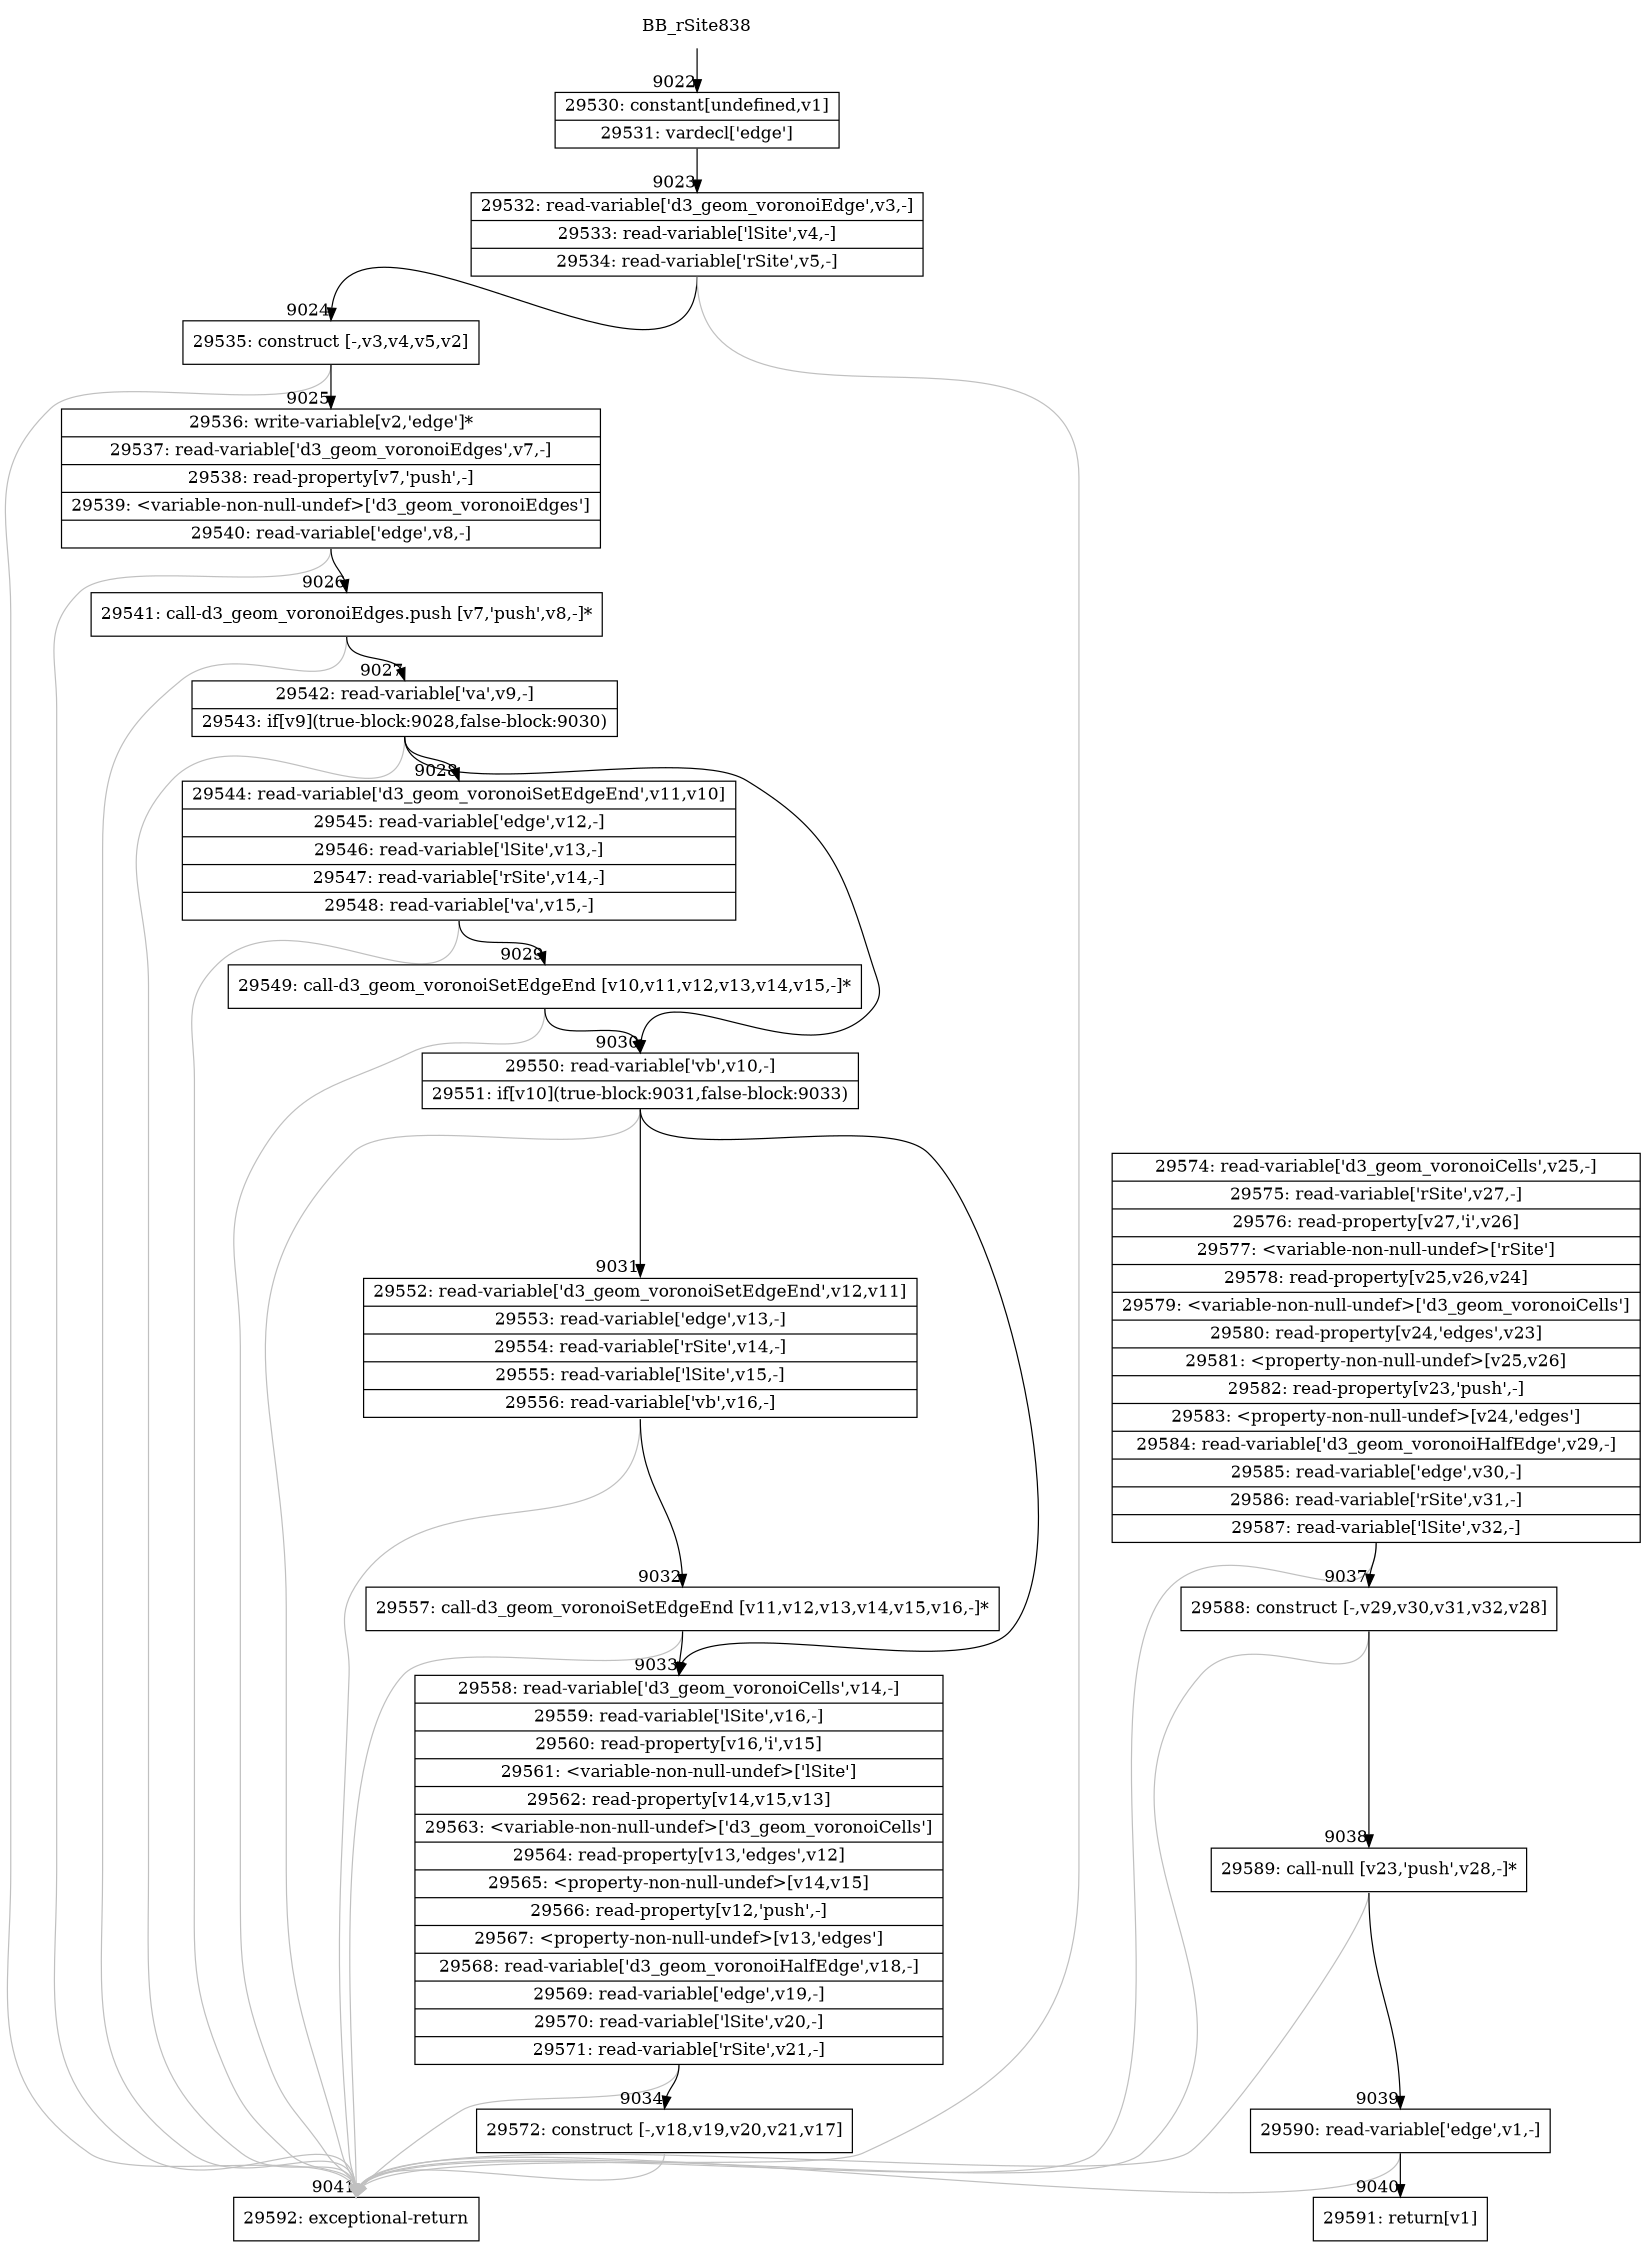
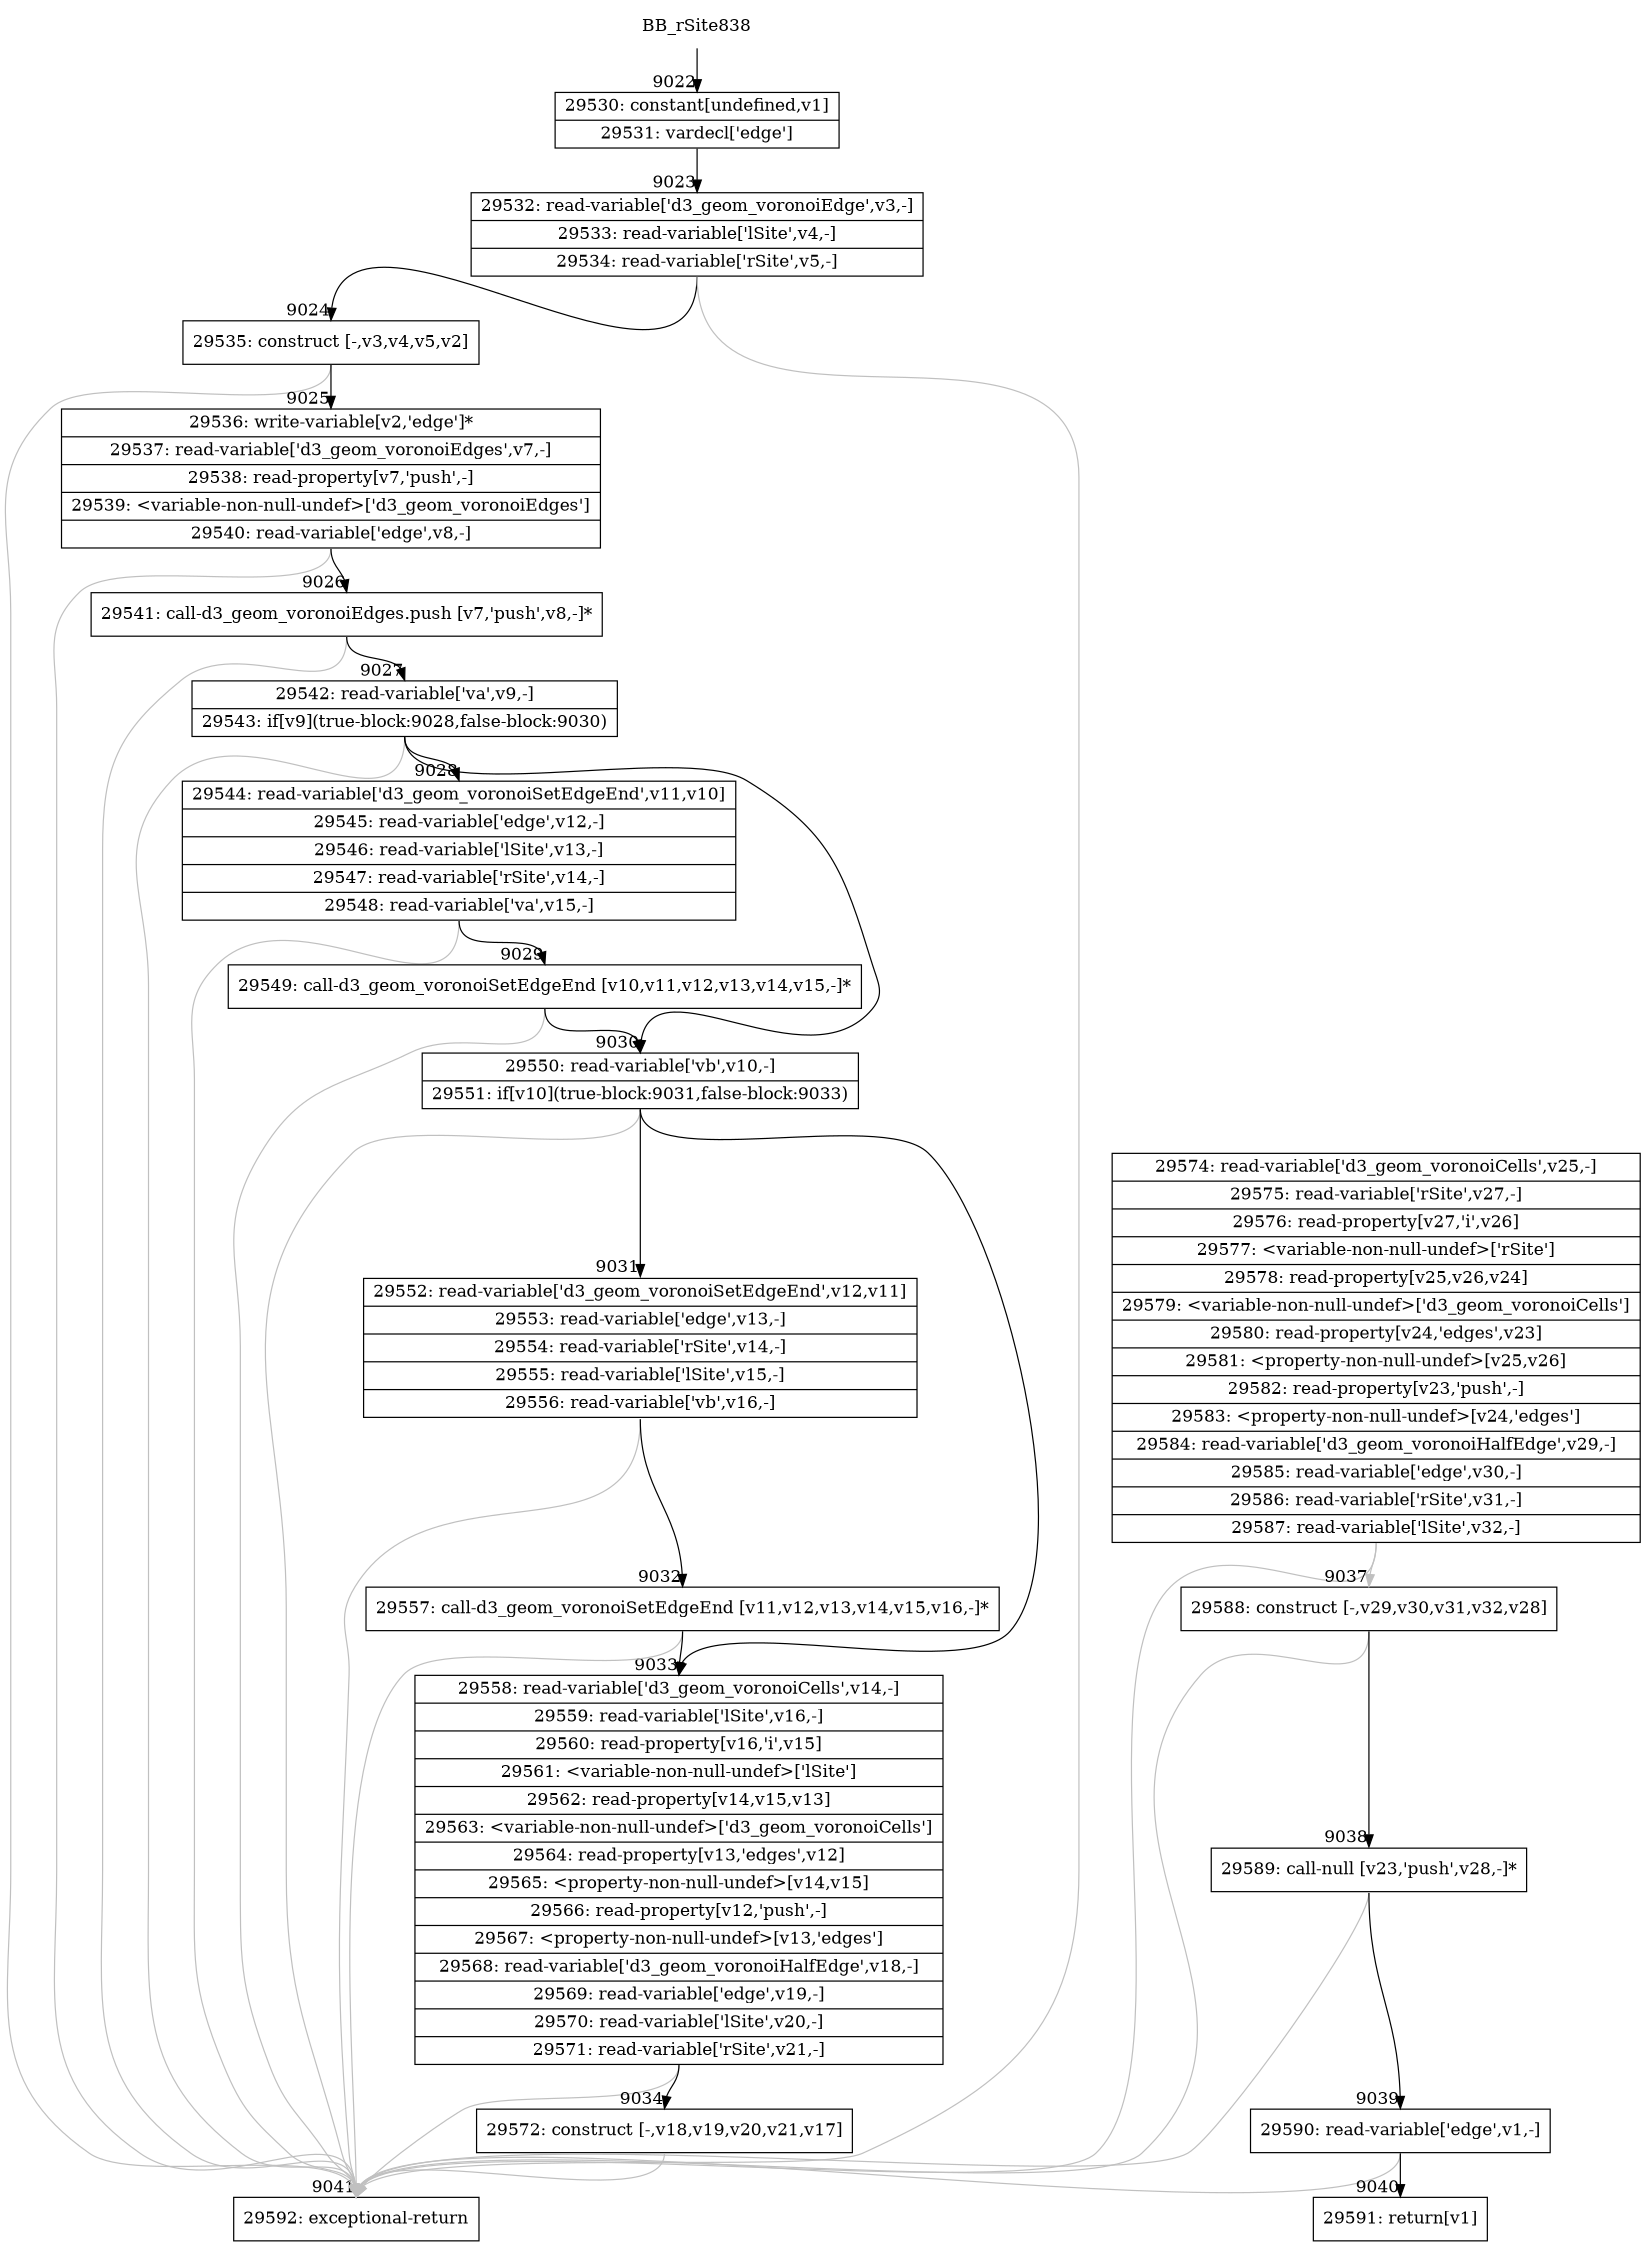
(1374, 1559) -> (1374, 1559)
